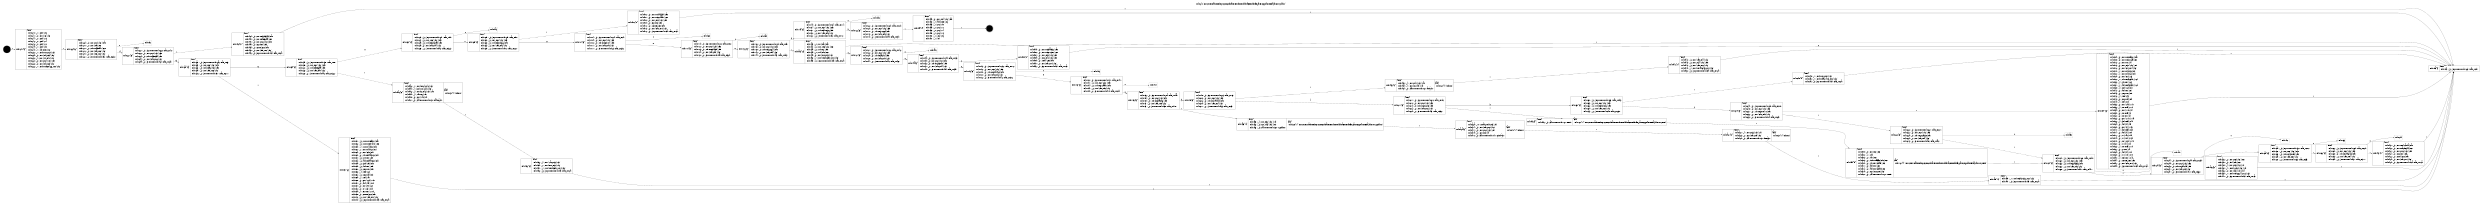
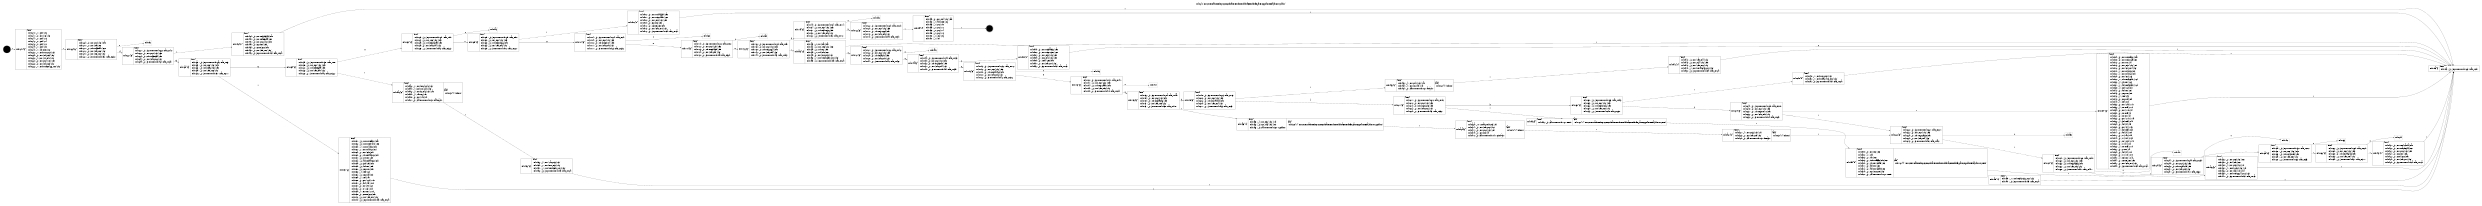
(2014, 163) -> (2096, 176)
(1872, 181) -> (1840, 135)
